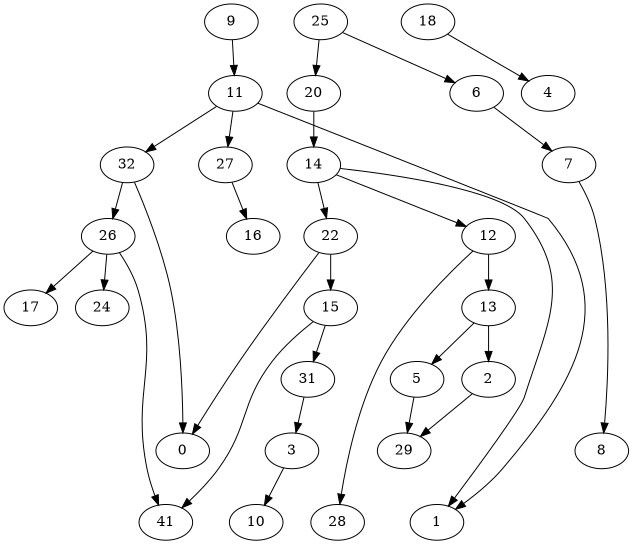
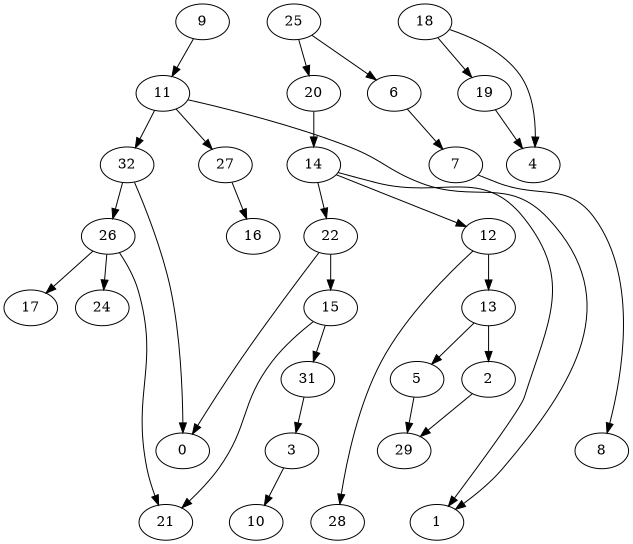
none -> (485, 93)
(166, 522) -> (166, 522)
